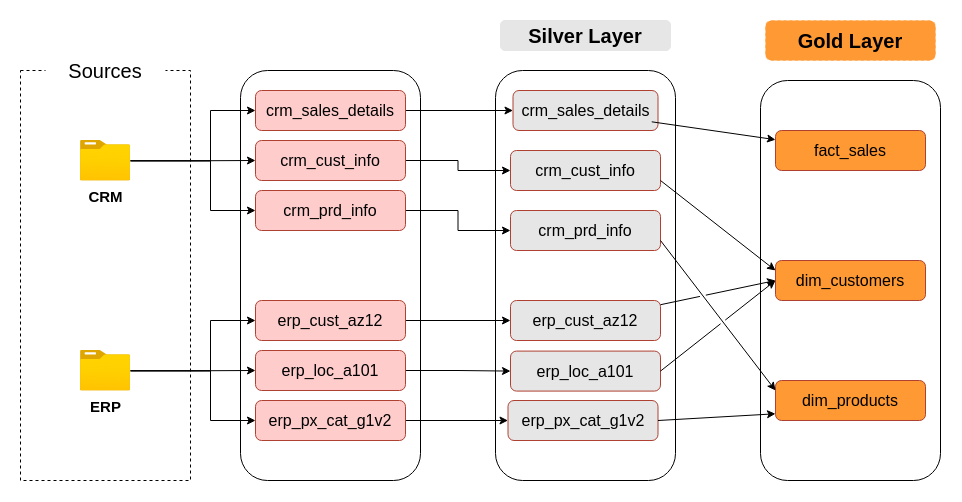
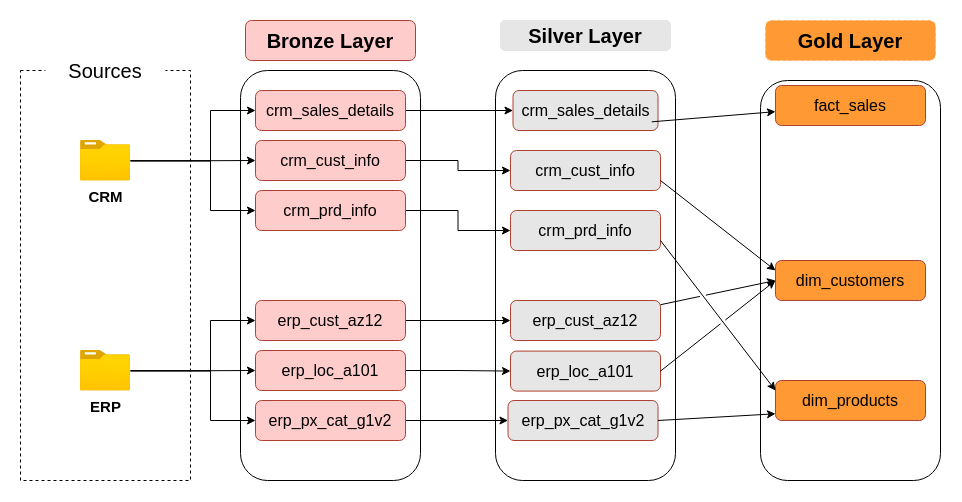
none -> (331, 41)
(851, 151) -> (851, 106)
